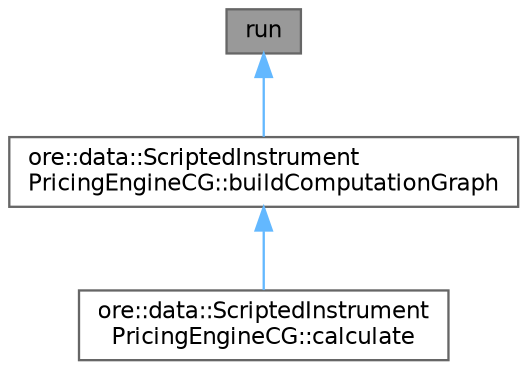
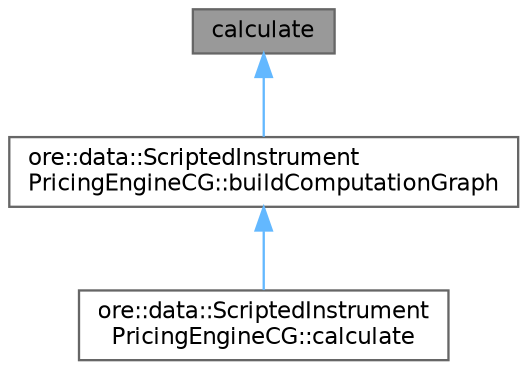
(264, 31) -> (264, 31)
